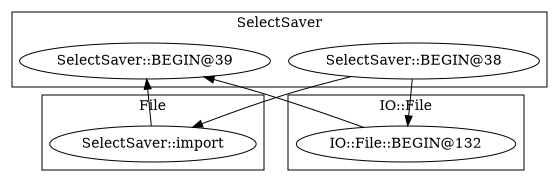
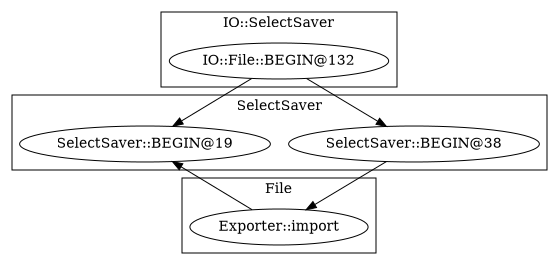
(145, 61) -> (145, 144)
(410, 101) -> (346, 102)
(406, 106) -> (279, 24)
(153, 144) -> (279, 227)
